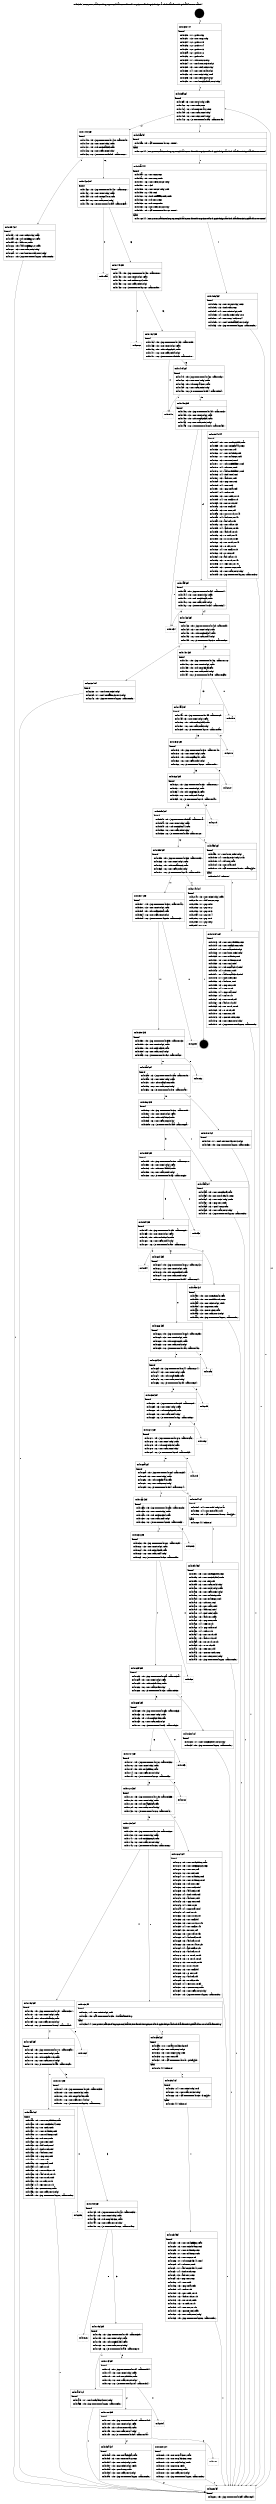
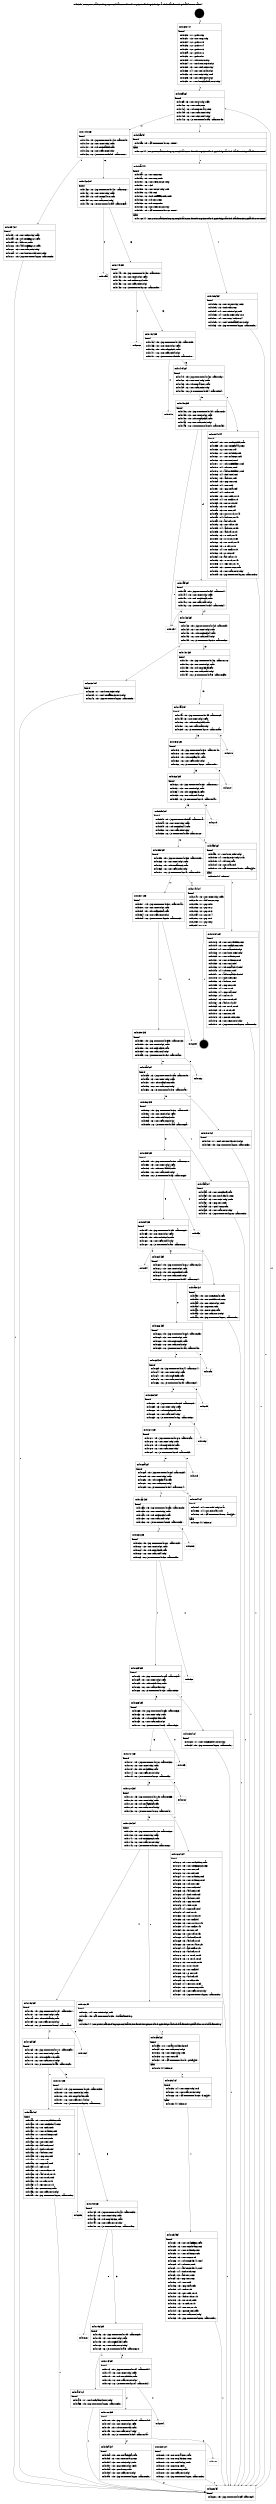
(174, 402) -> (233, 411)
(230, 719) -> none
(212, 1613) -> none
